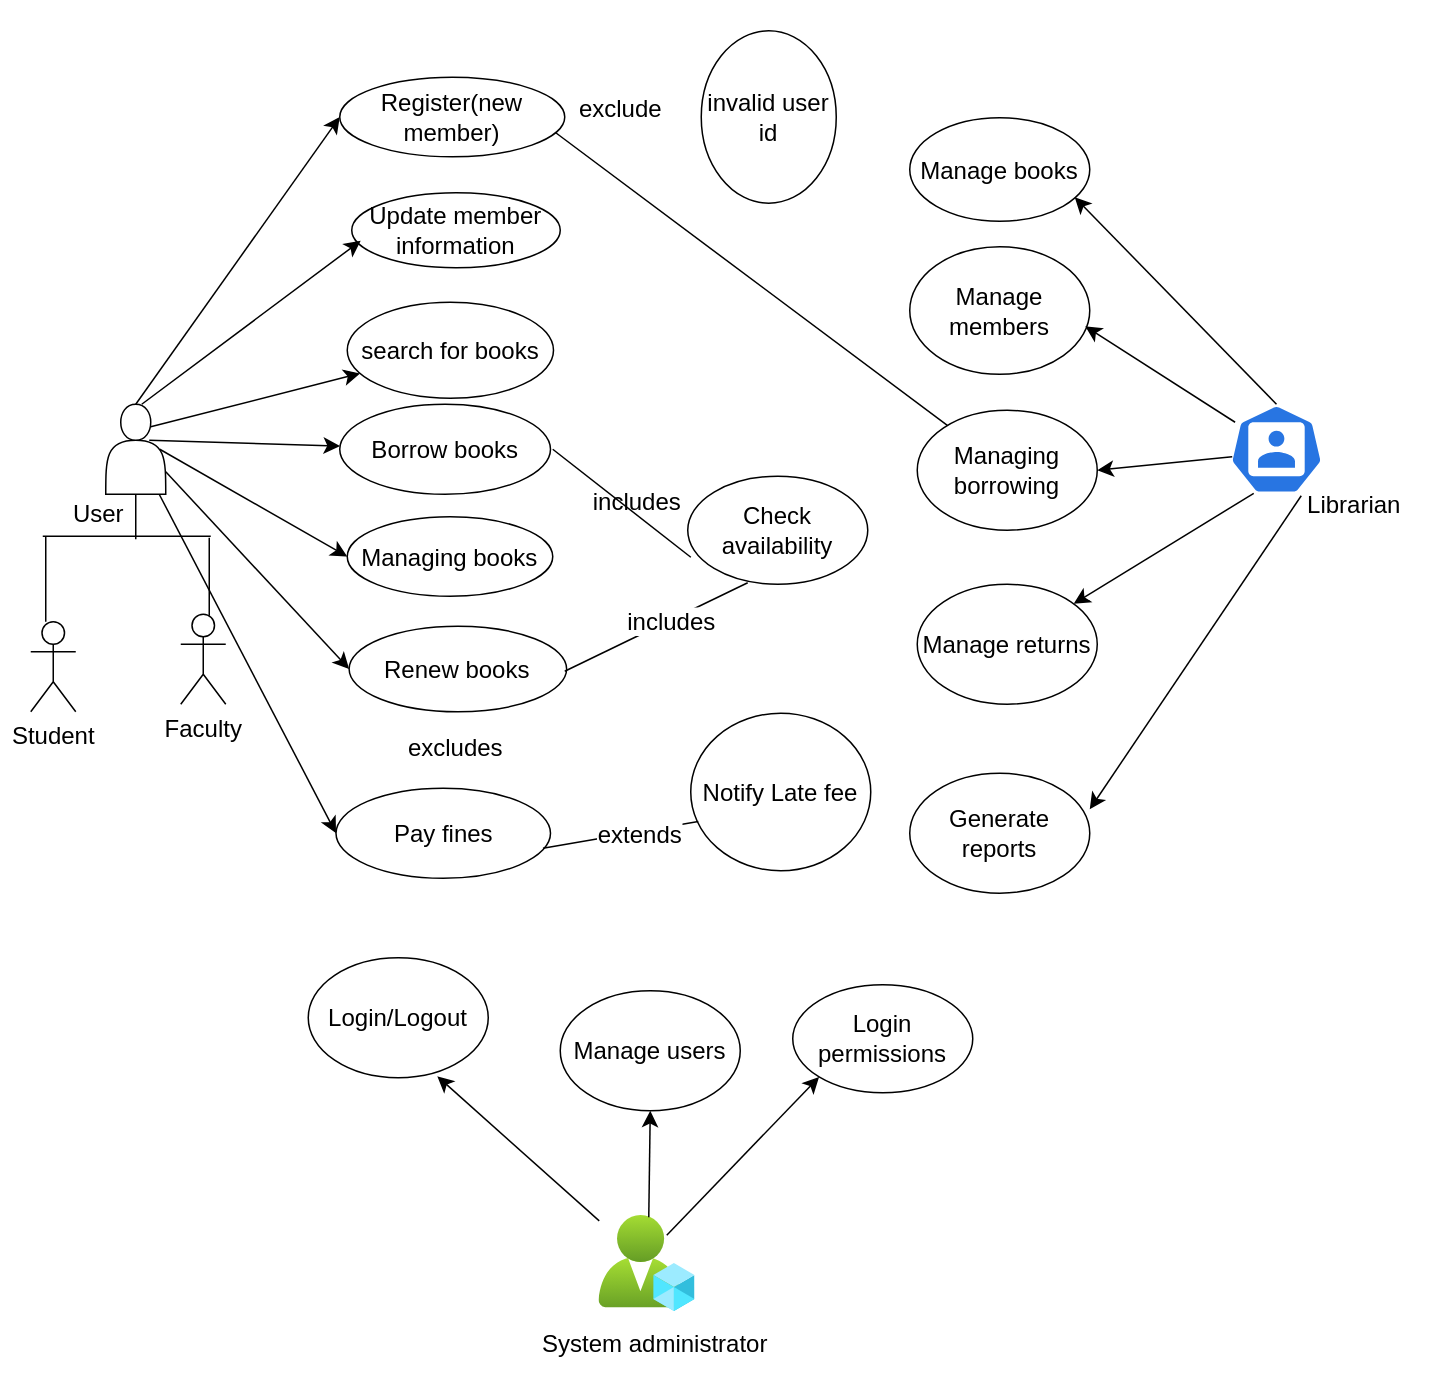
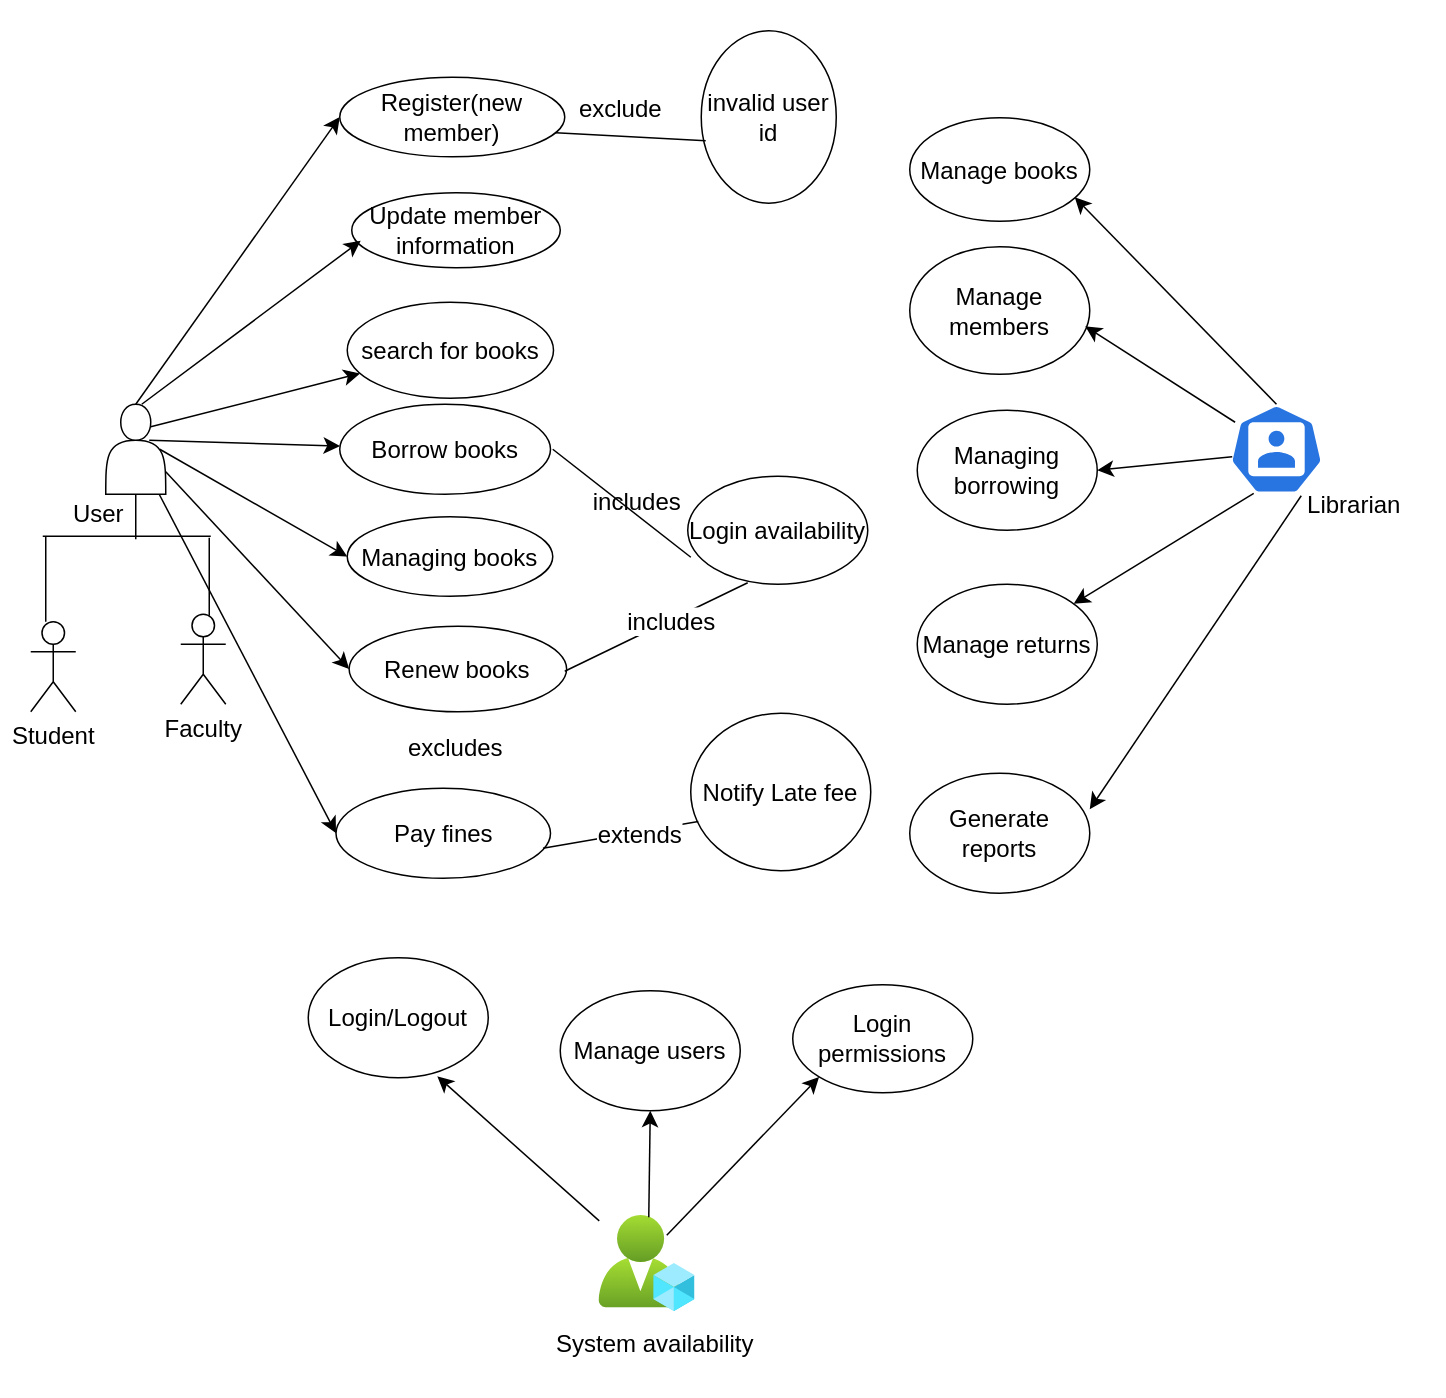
(752, 280) -> (631, 137)
(778, 530) -> (778, 530)
(656, 1343) -> (656, 1343)
